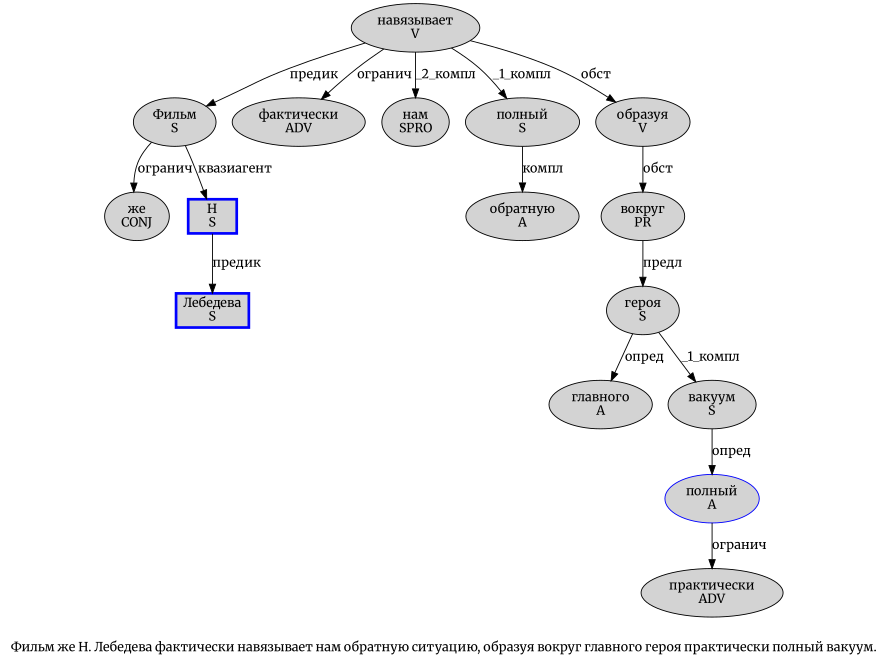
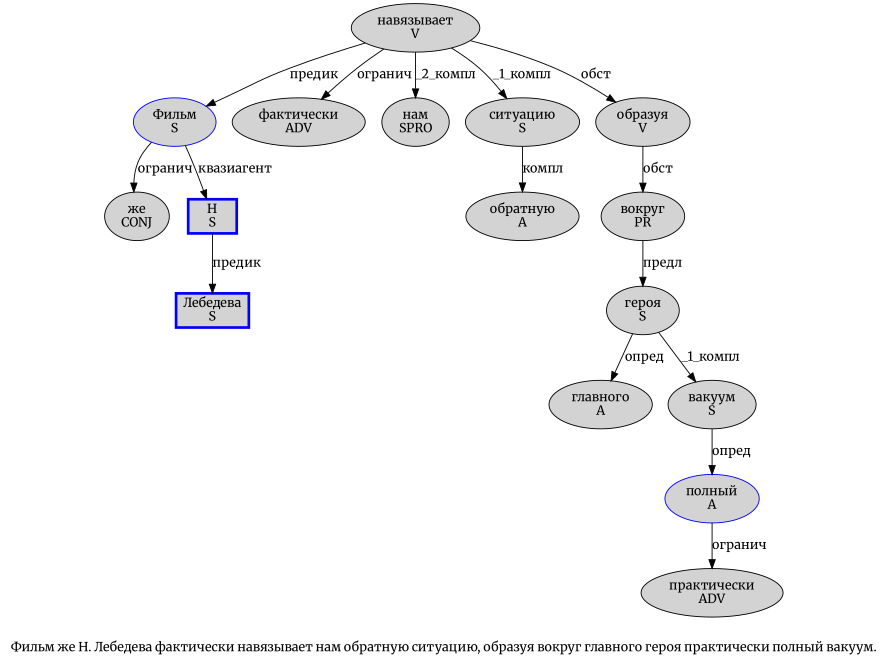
(175, 122) -> (175, 122)
(522, 122) -> (522, 122)
